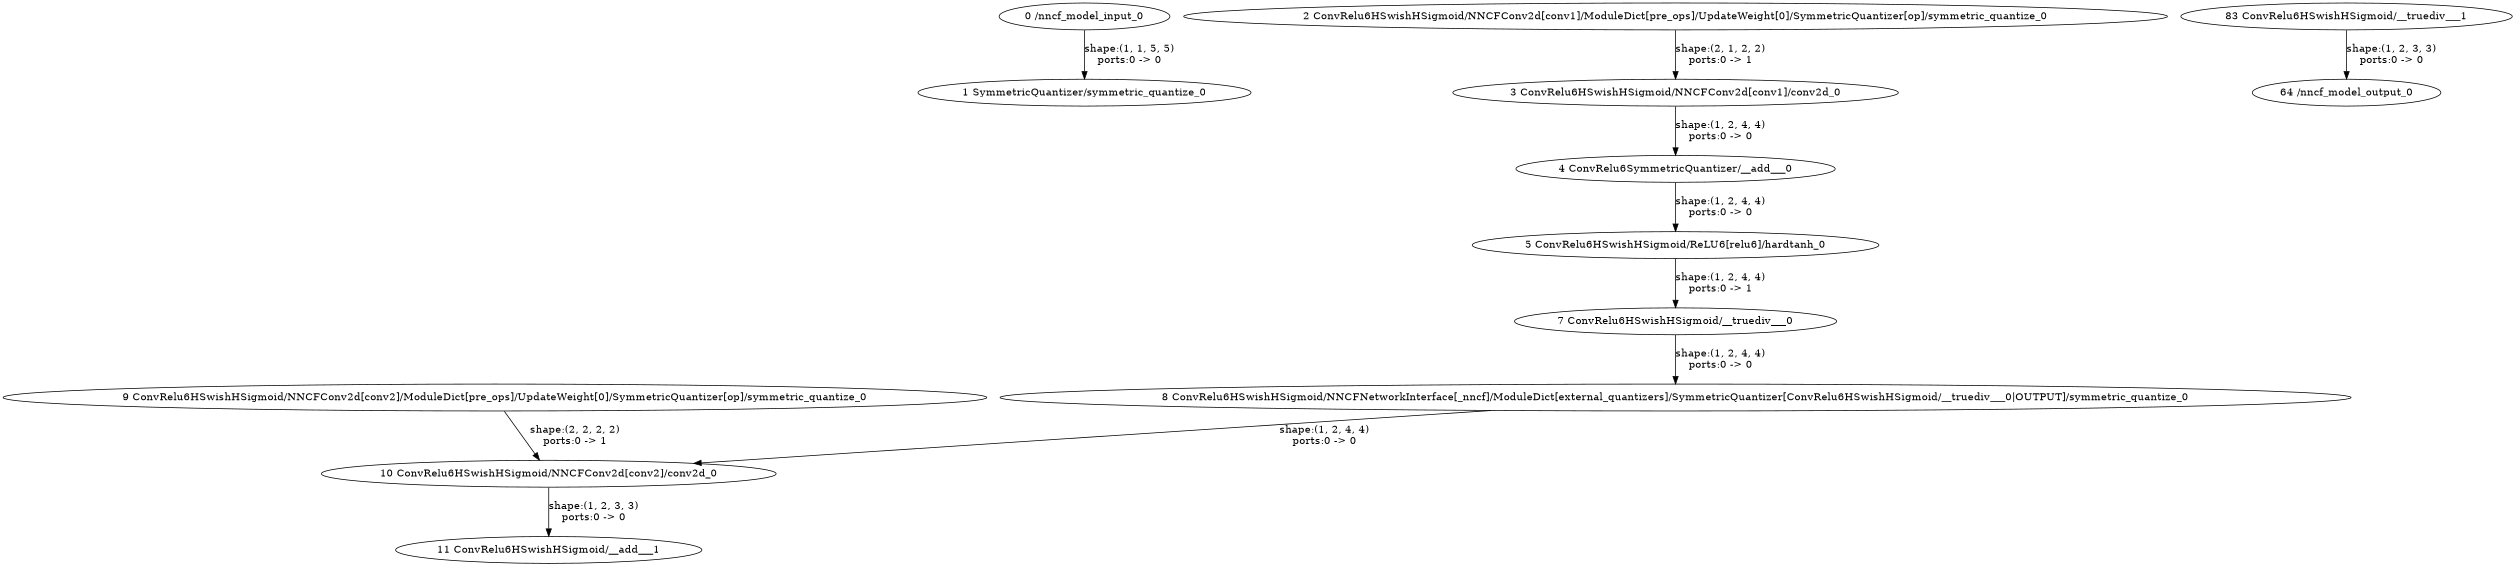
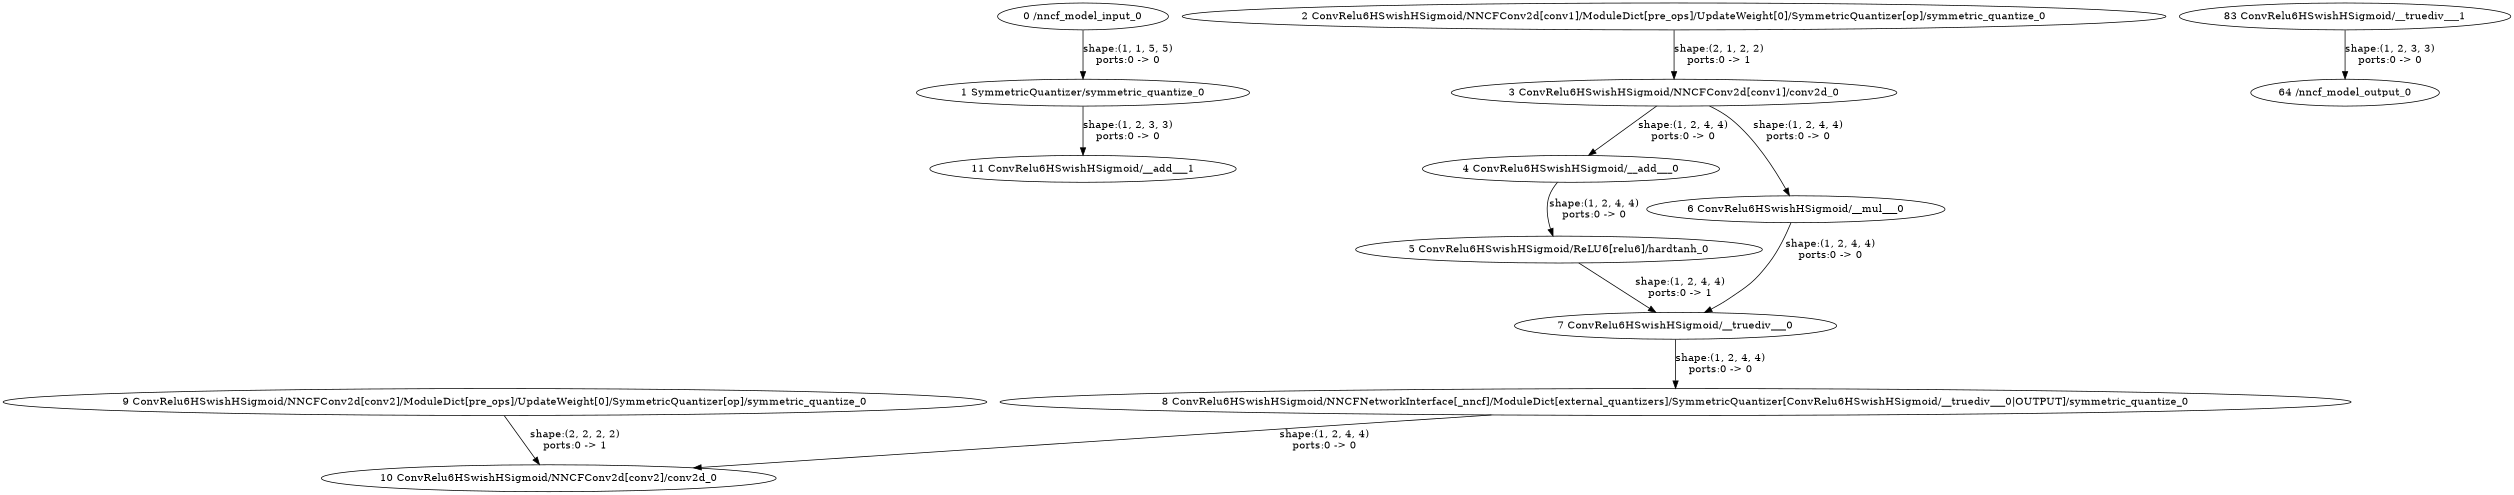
(1676, 169) -> (1571, 169)
none -> (1796, 209)
(549, 508) -> (1083, 127)
